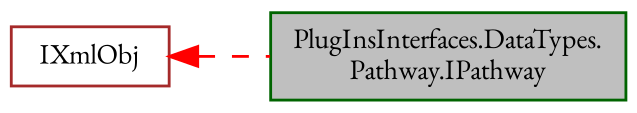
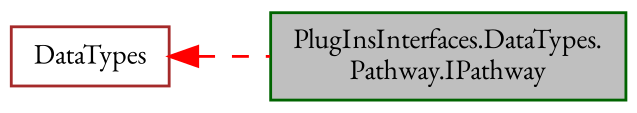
(90, 56) -> (90, 56)
